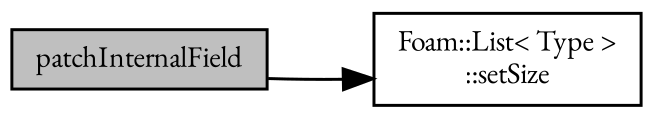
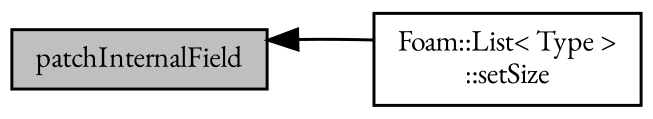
(305, 79) -> (336, 39)
